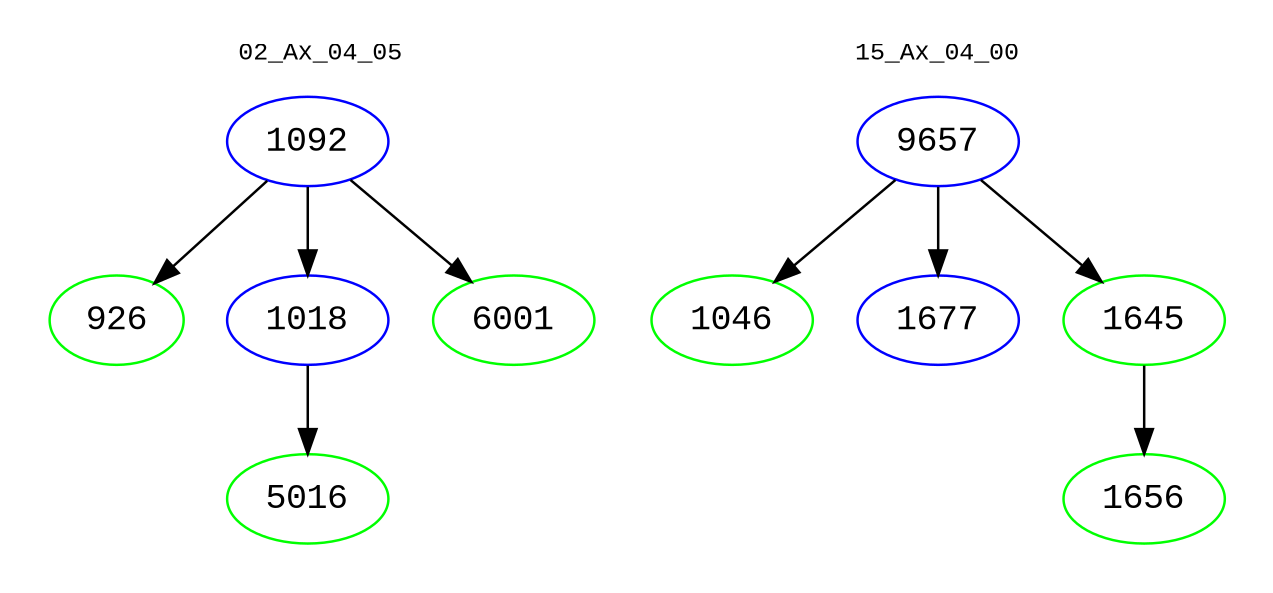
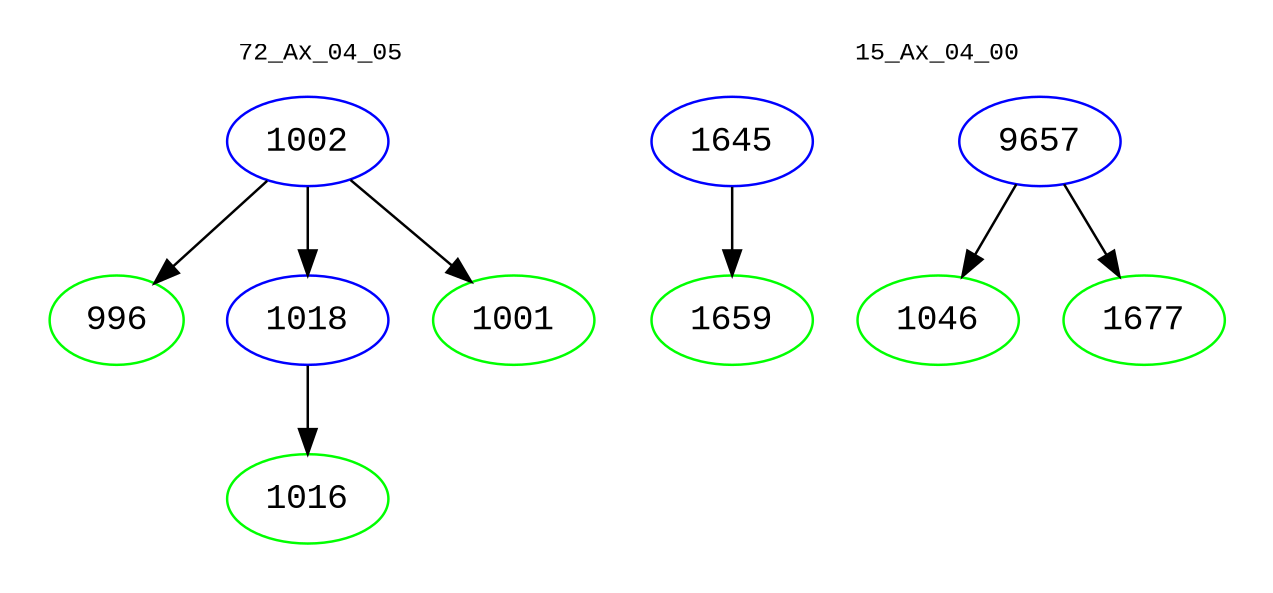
(321, 53) -> (321, 53)
(308, 141) -> (308, 141)
(1032, 223) -> none
(117, 320) -> (117, 320)
(514, 320) -> (514, 320)
(938, 320) -> (1144, 320)
(1144, 320) -> (732, 141)
(308, 499) -> (308, 499)
(1144, 499) -> (732, 320)
